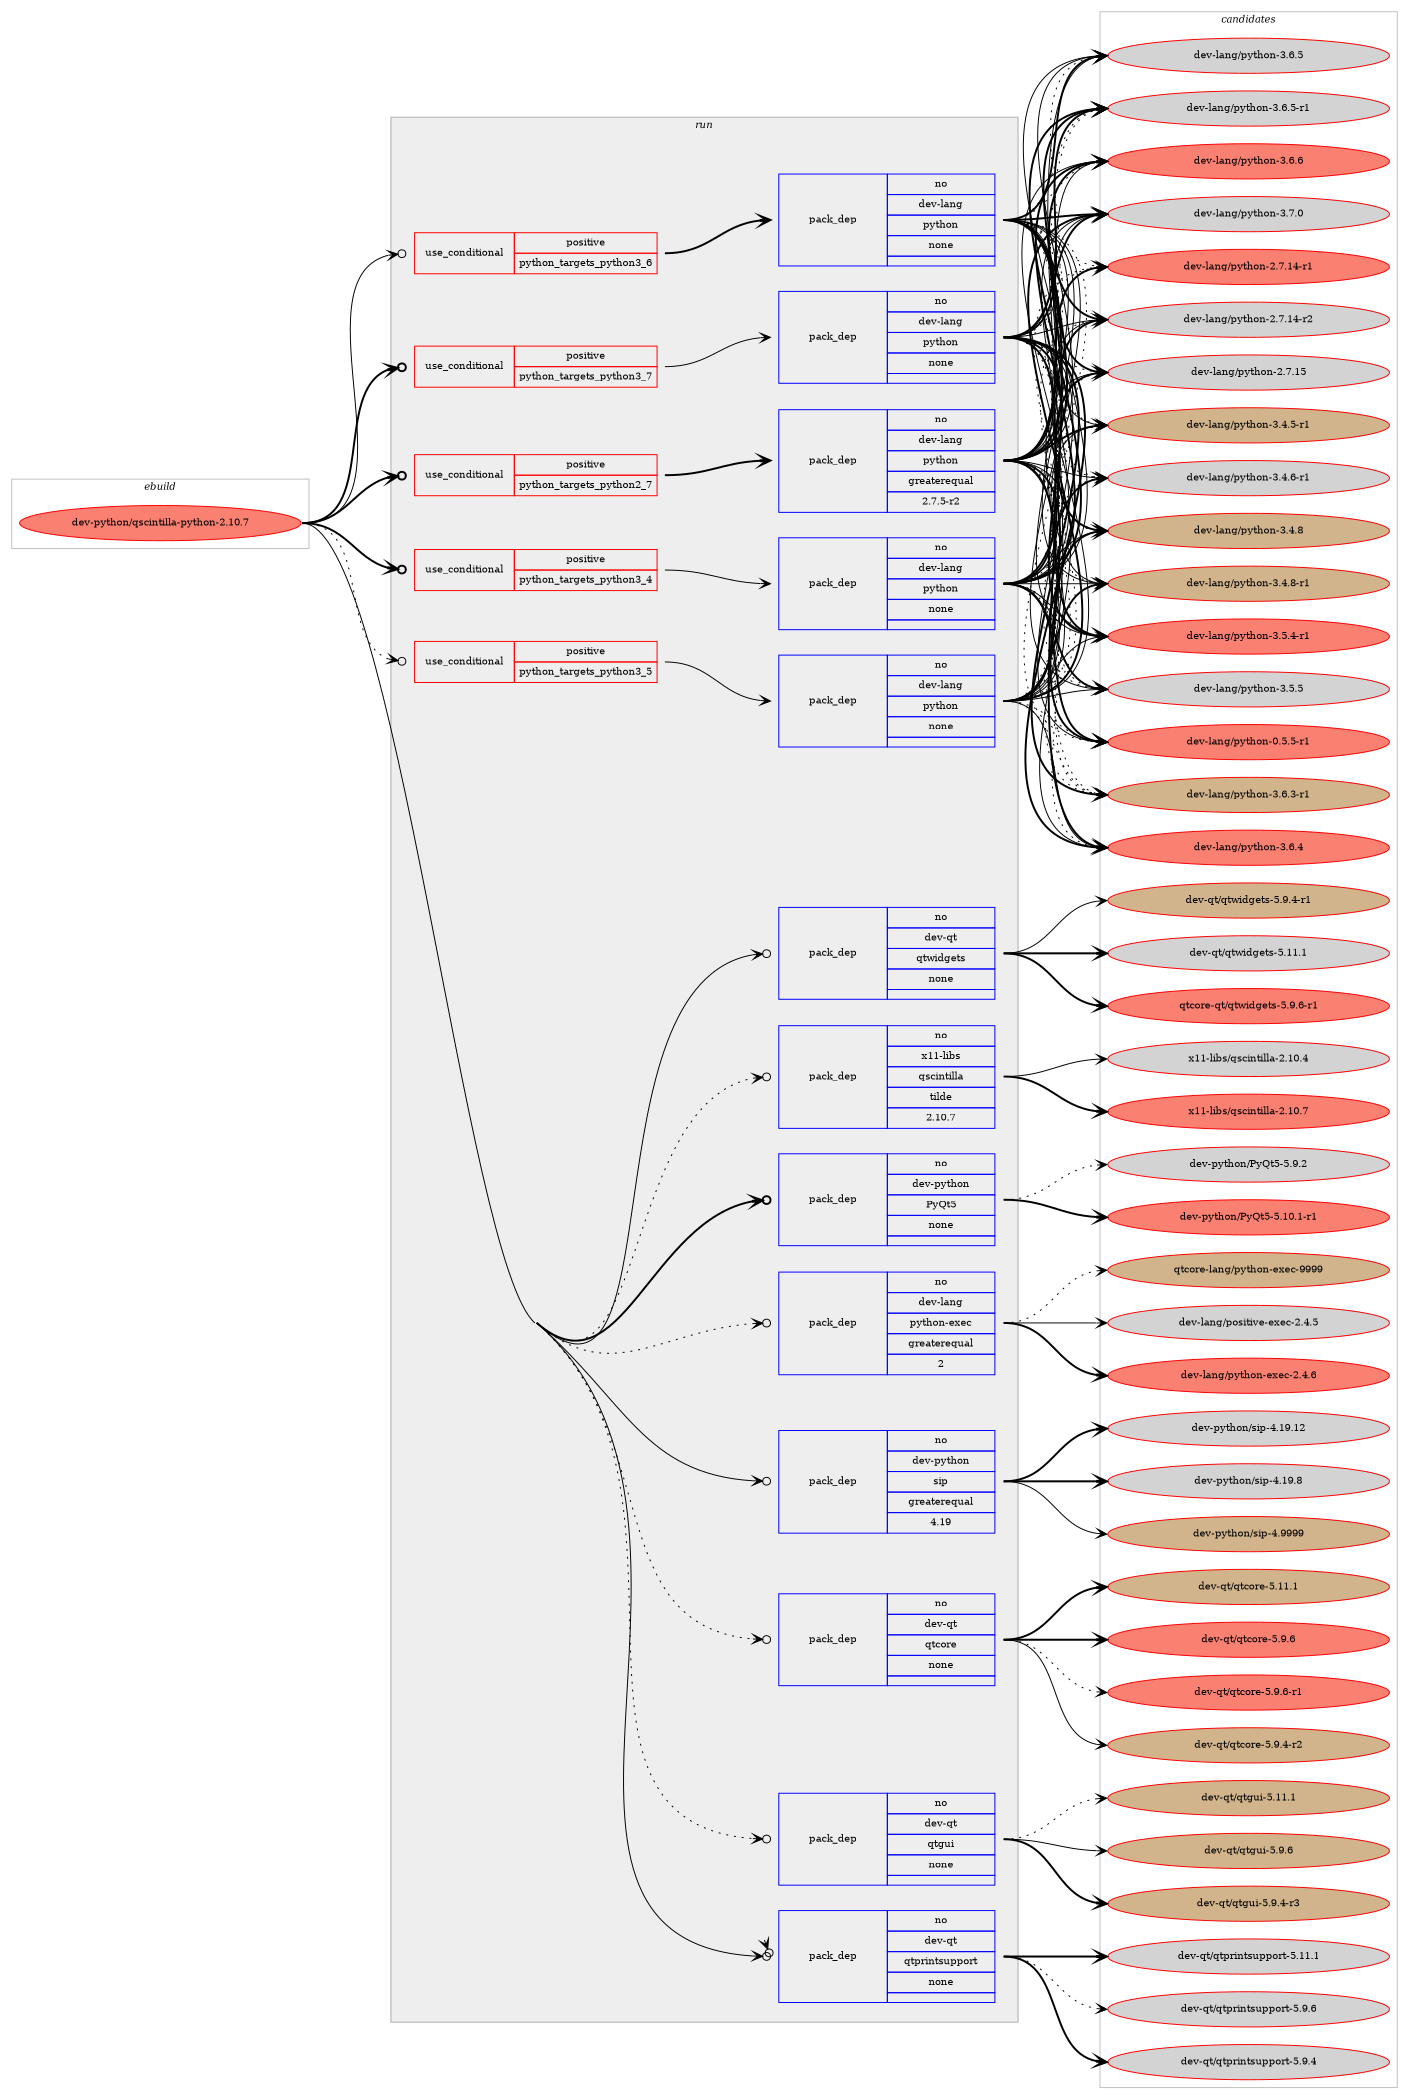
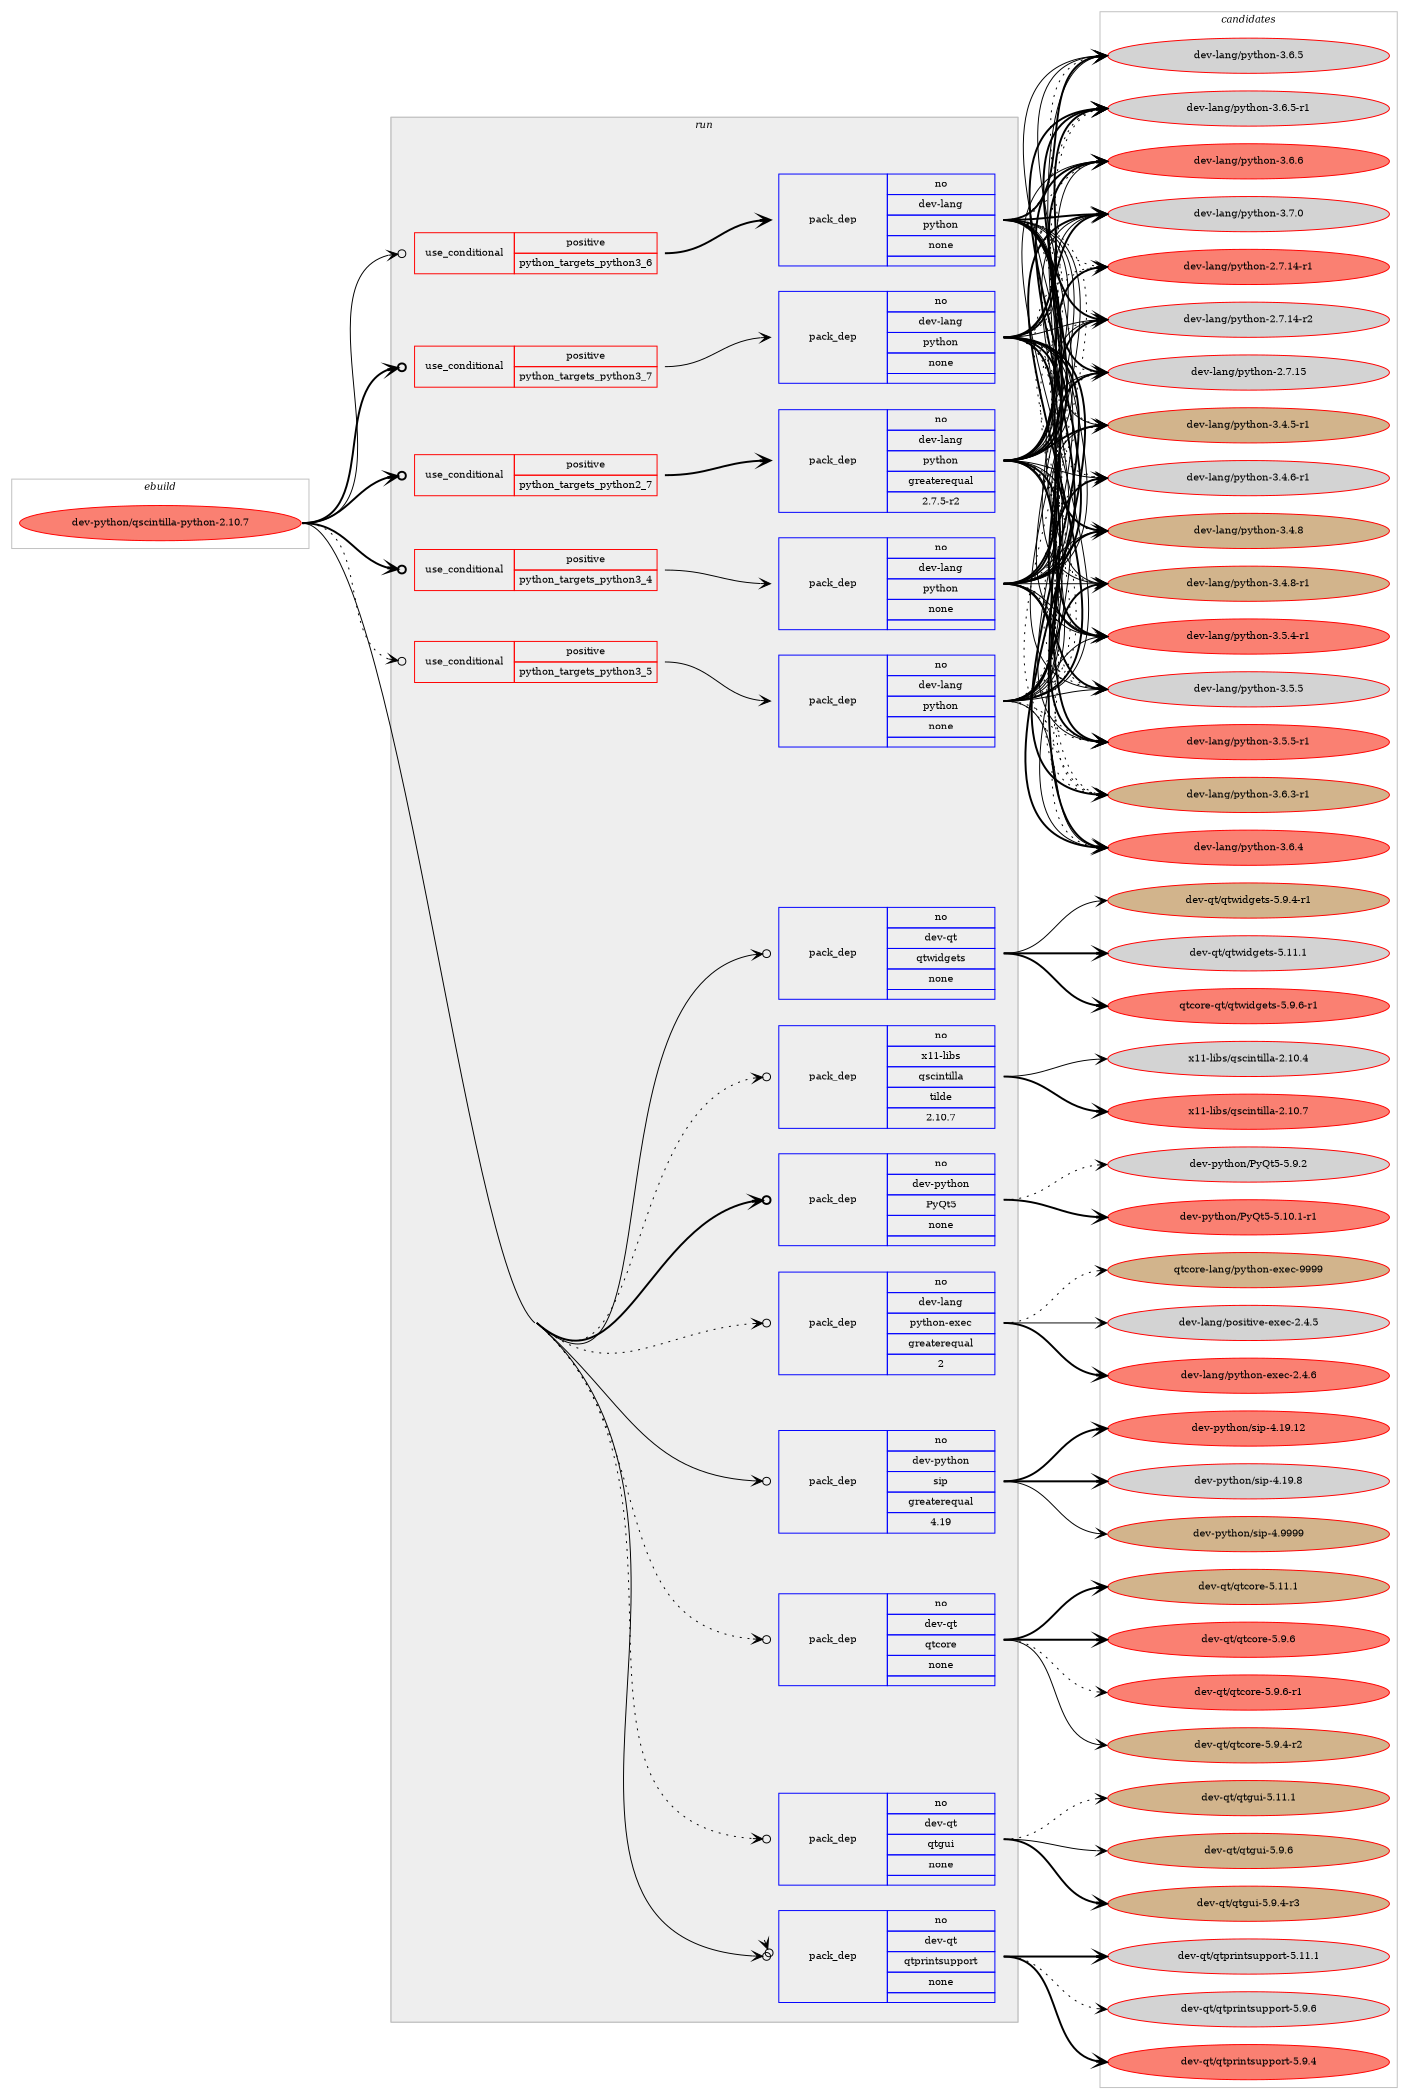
(1249, 742) -> (1249, 742)
(1249, 1429) -> (1249, 1429)
(1249, 2062) -> (1249, 2062)
